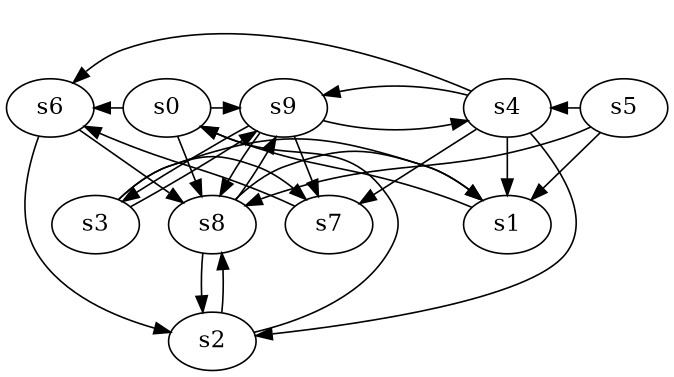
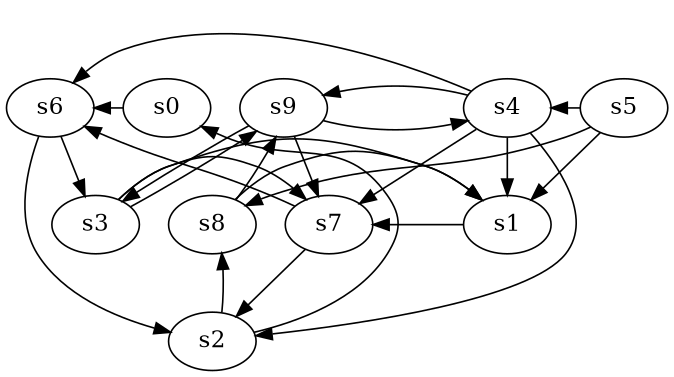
(217, 108) -> none
(183, 151) -> none
(243, 157) -> none
(124, 161) -> (70, 159)
(331, 167) -> (426, 225)
(202, 275) -> (277, 277)
